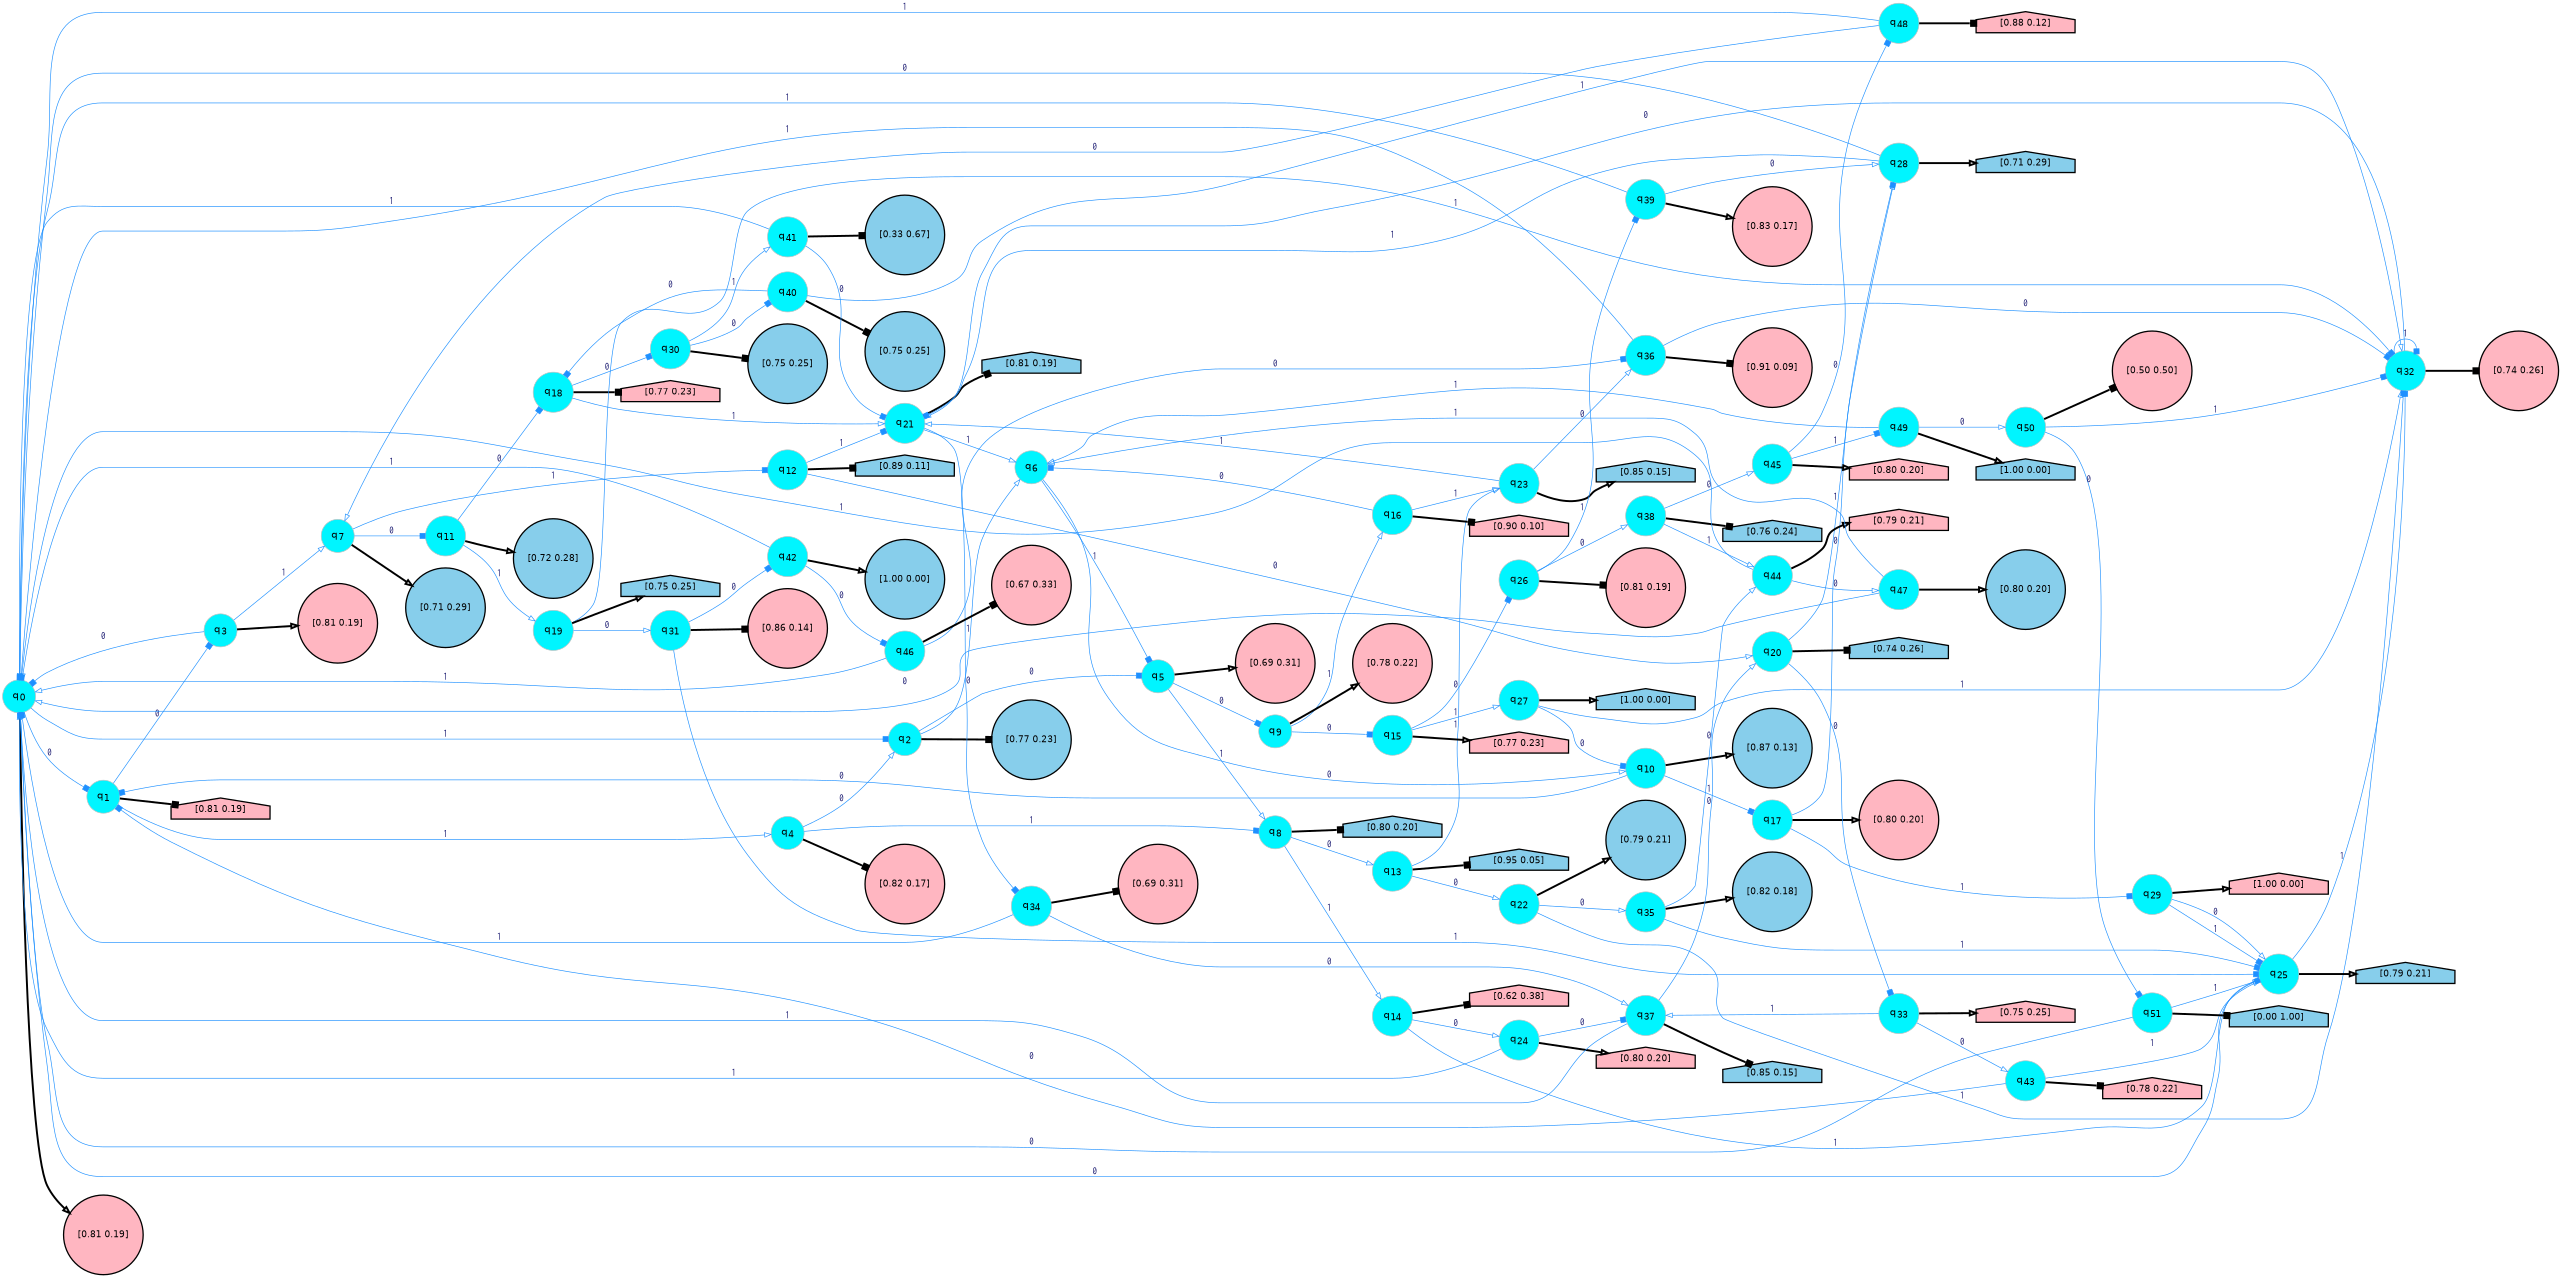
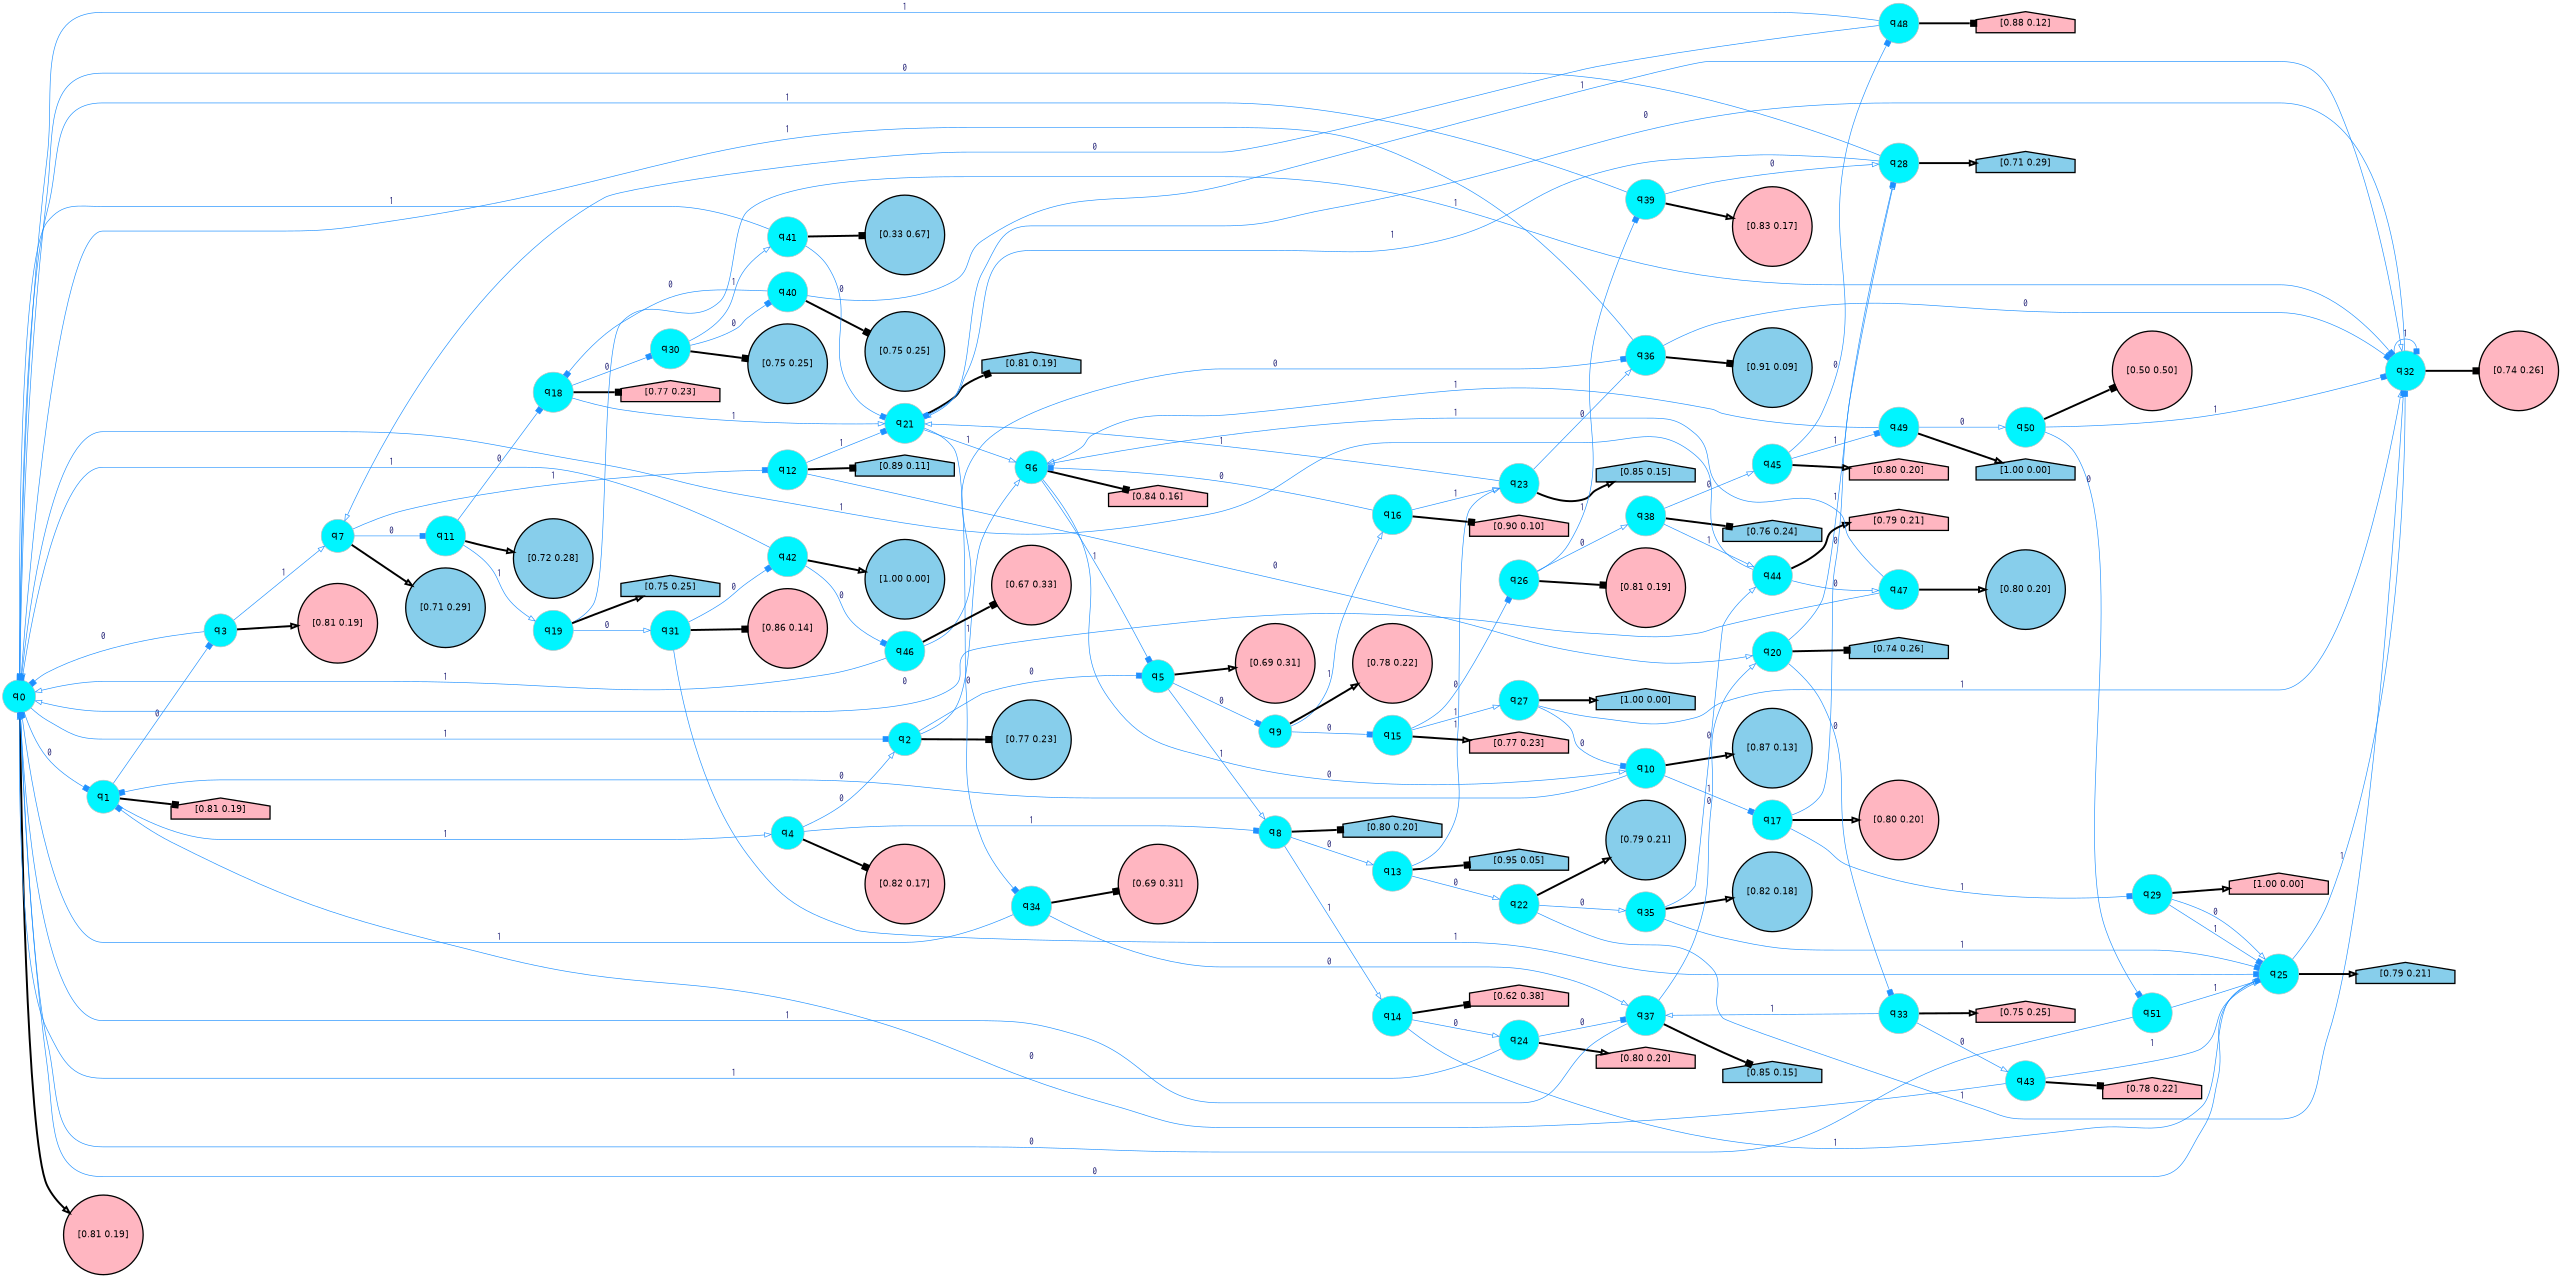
(1772, 368) -> (1772, 368)
none -> (1158, 497)
(2279, 1017) -> none
